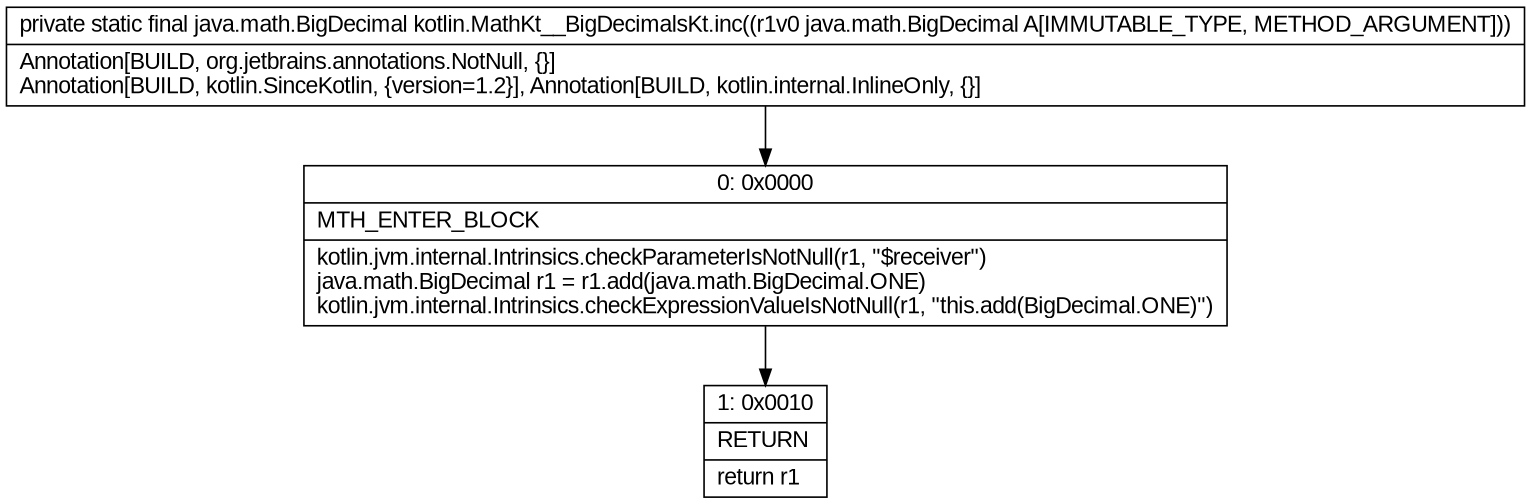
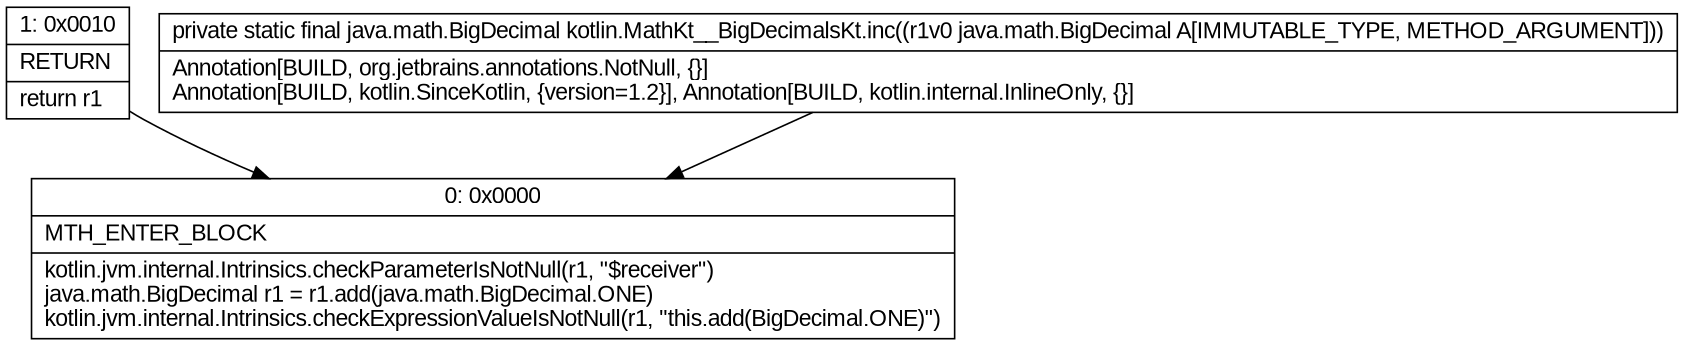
(765, 348) -> (191, 144)
